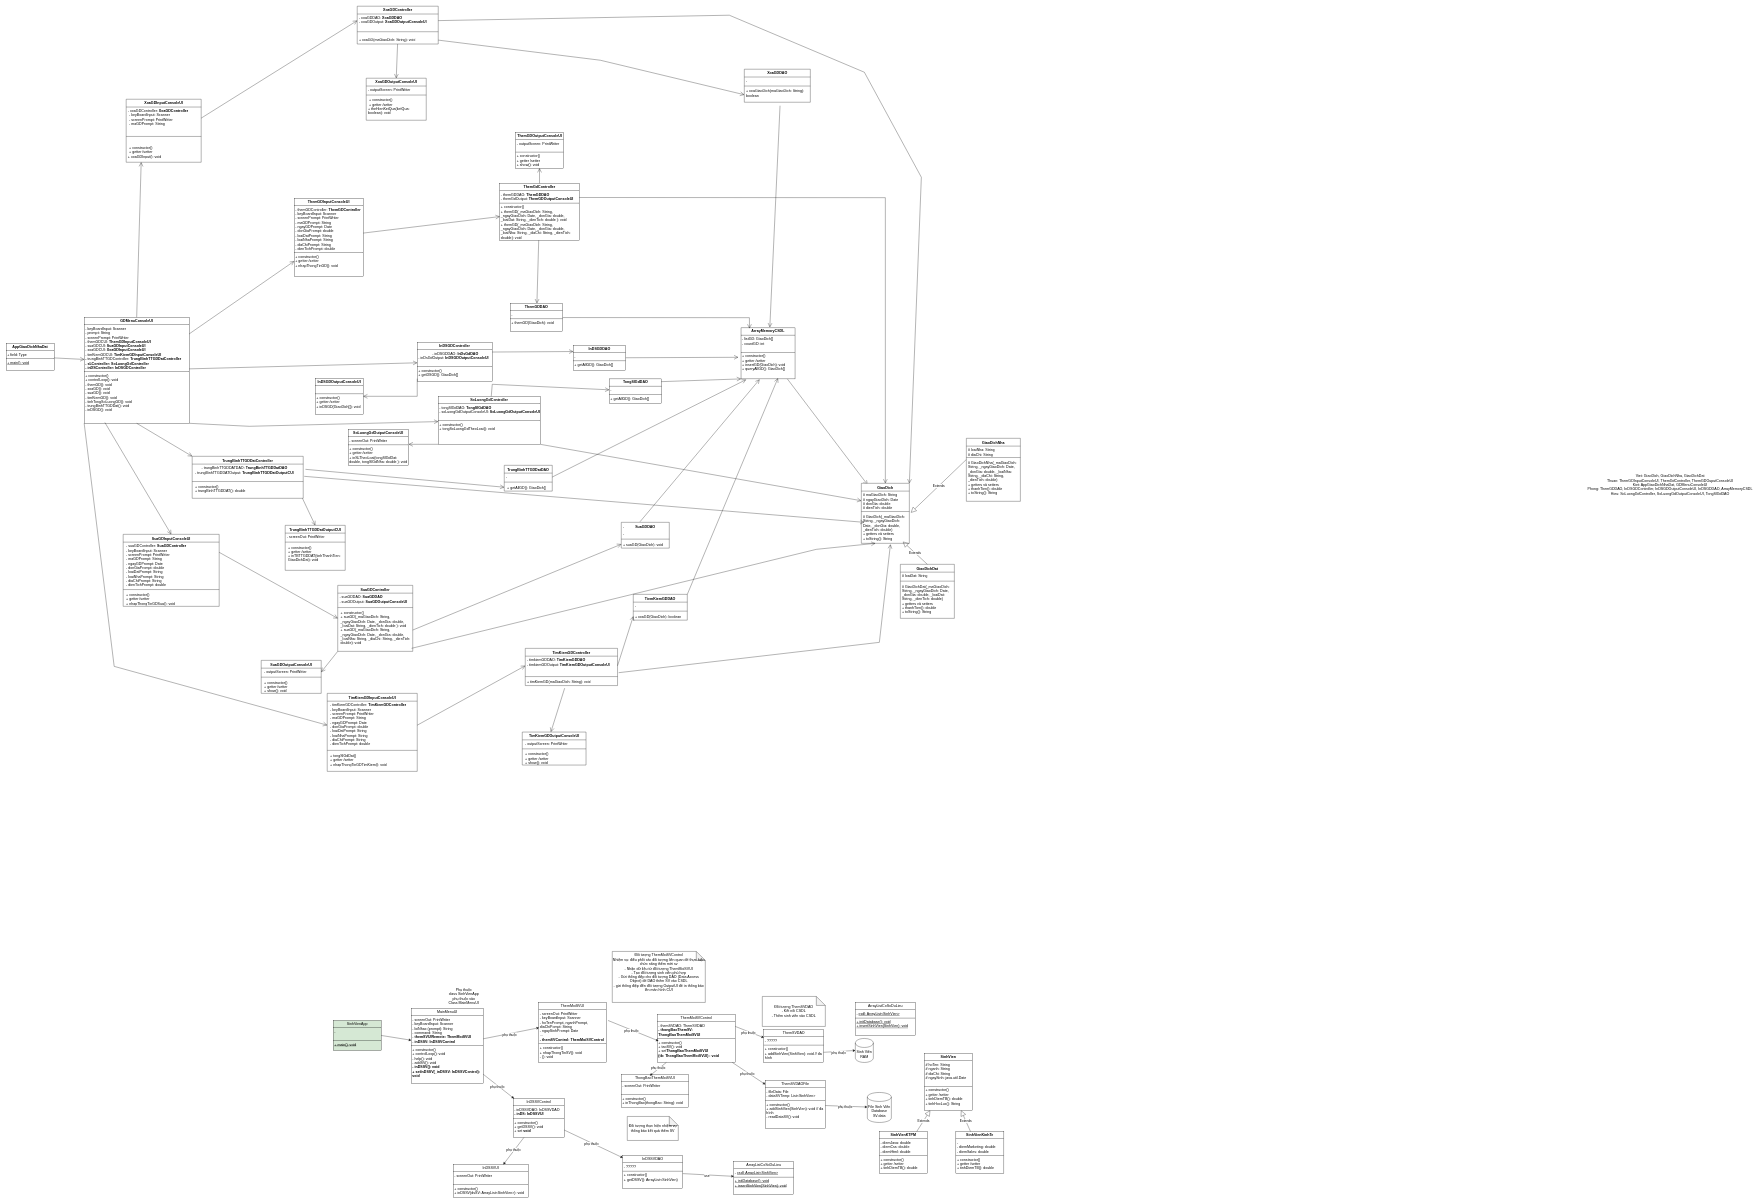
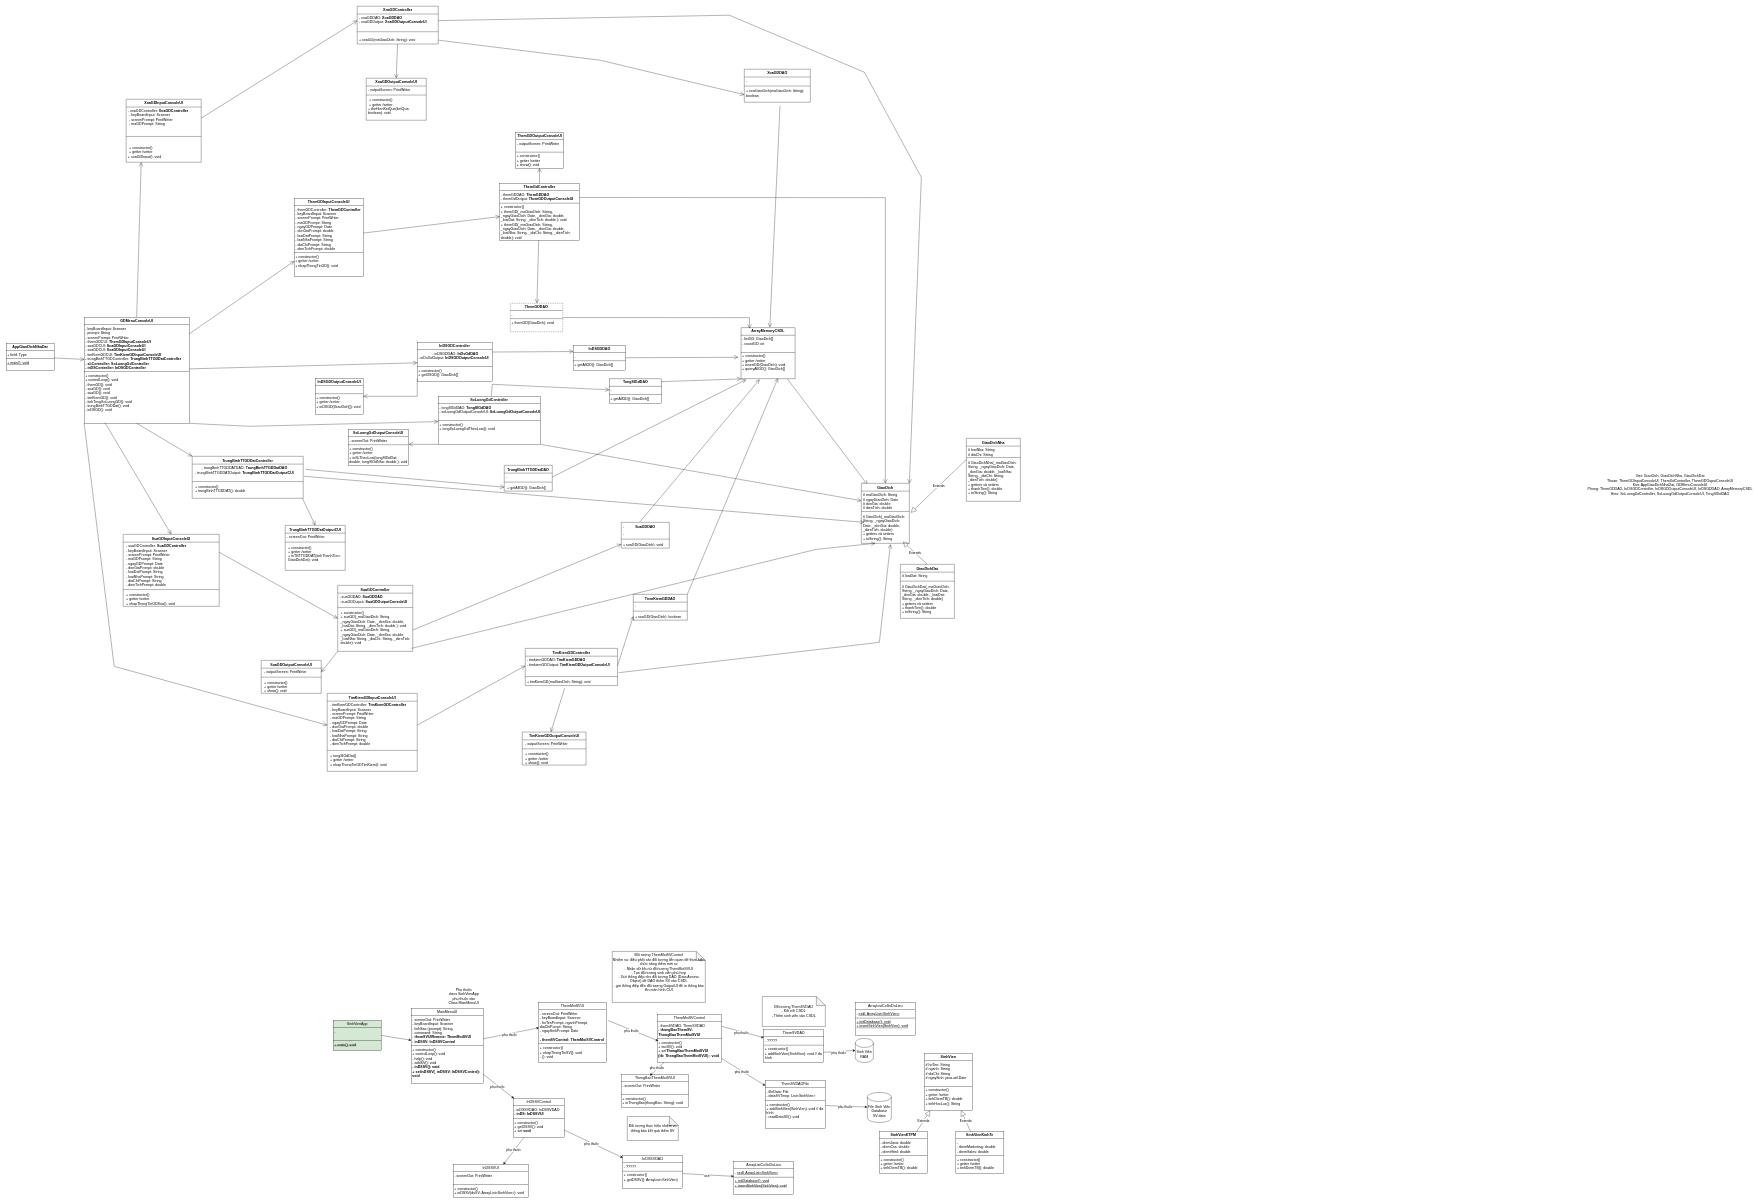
(536, 317) -> (536, 317)
(696, 1038) -> (689, 1038)
